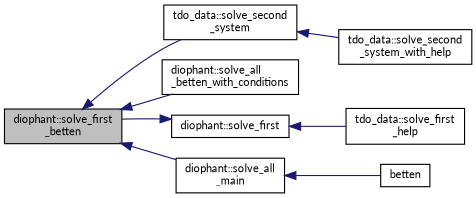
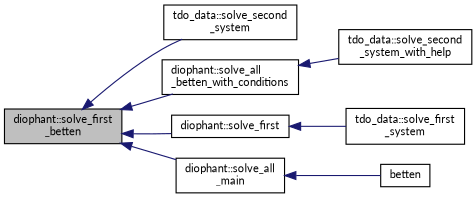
(324, 35) -> (324, 61)
(141, 119) -> (152, 134)
(405, 126) -> (405, 126)
